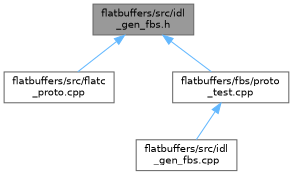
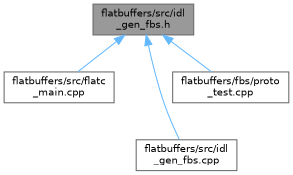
(59, 87) -> (59, 87)
(206, 126) -> (161, 94)
